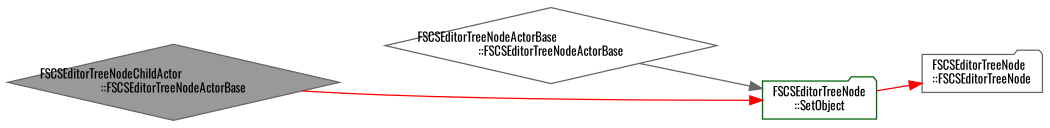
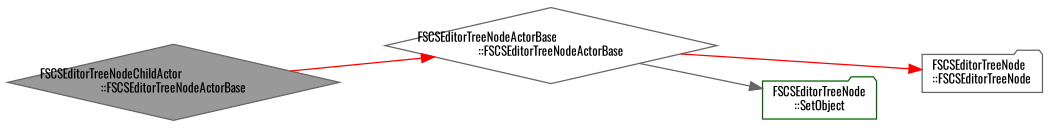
(893, 88) -> (795, 61)
(526, 99) -> (356, 65)
